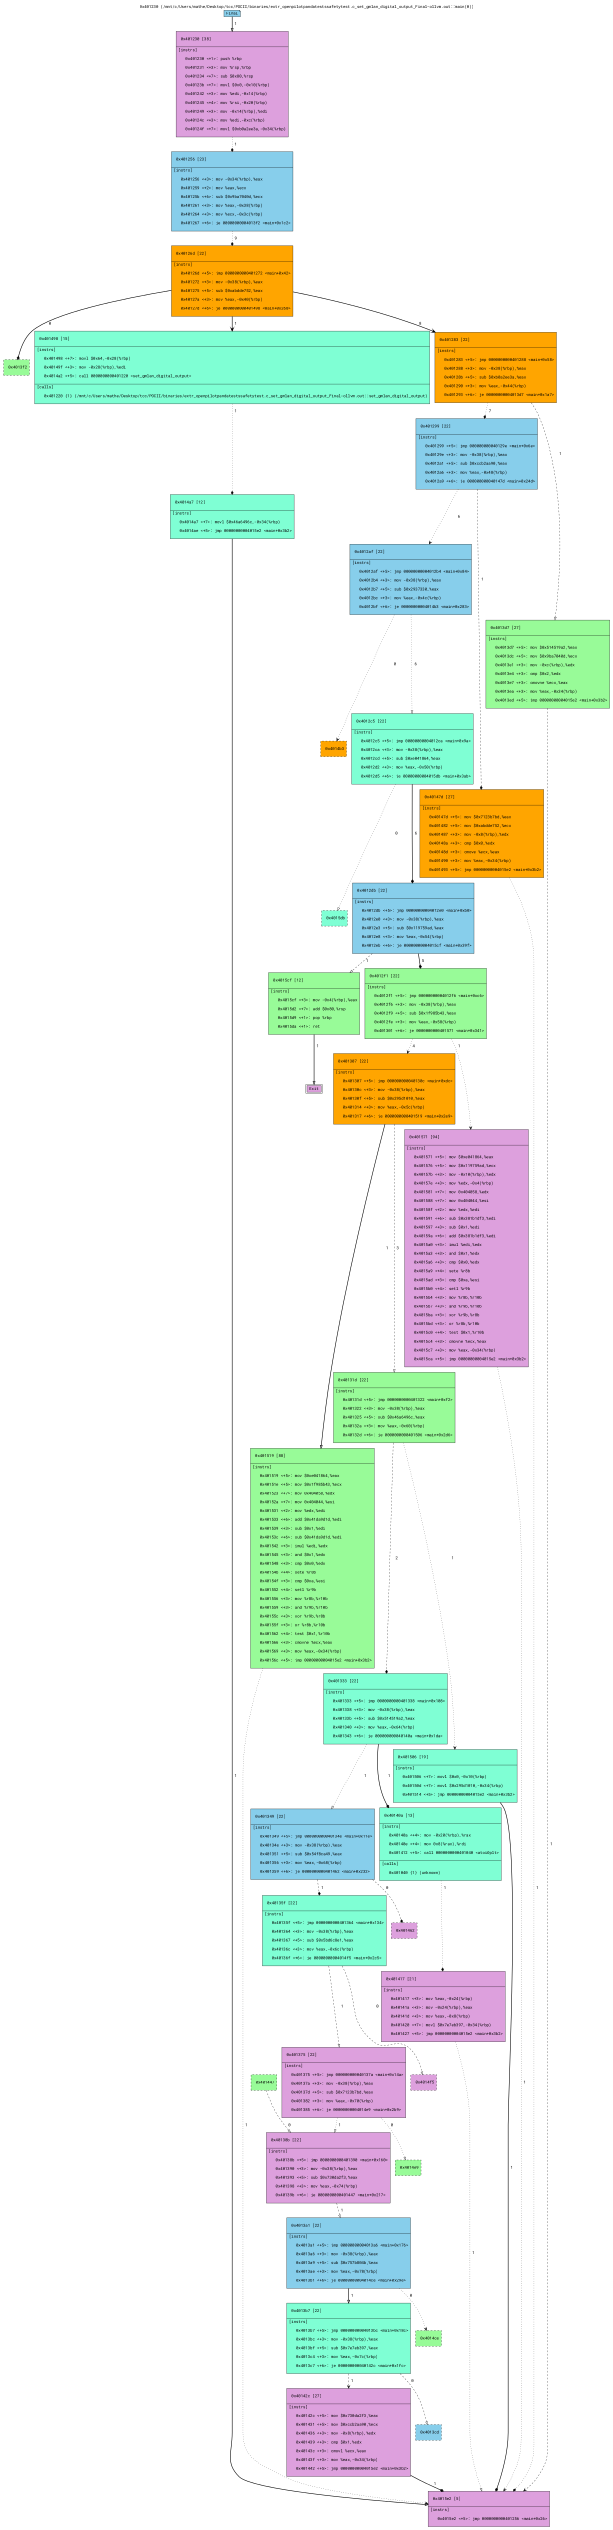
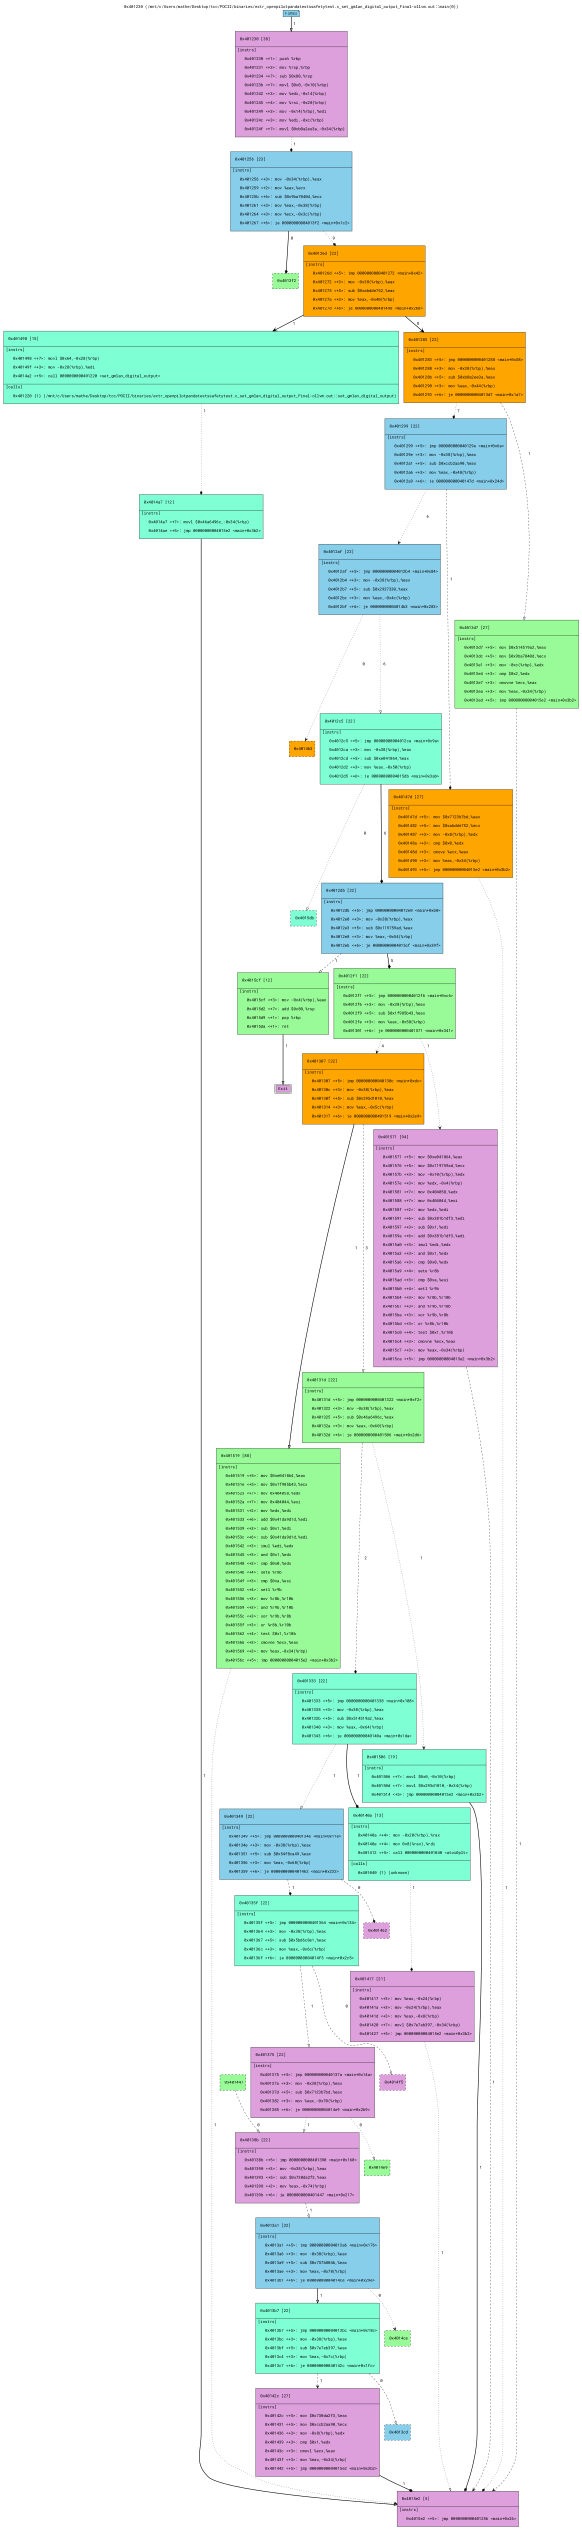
(86, 309) -> (288, 250)
(521, 1929) -> (490, 1929)
